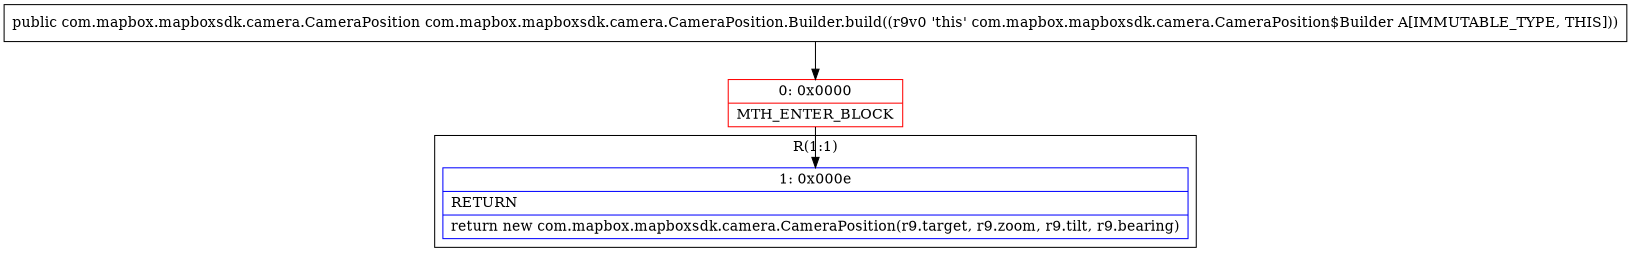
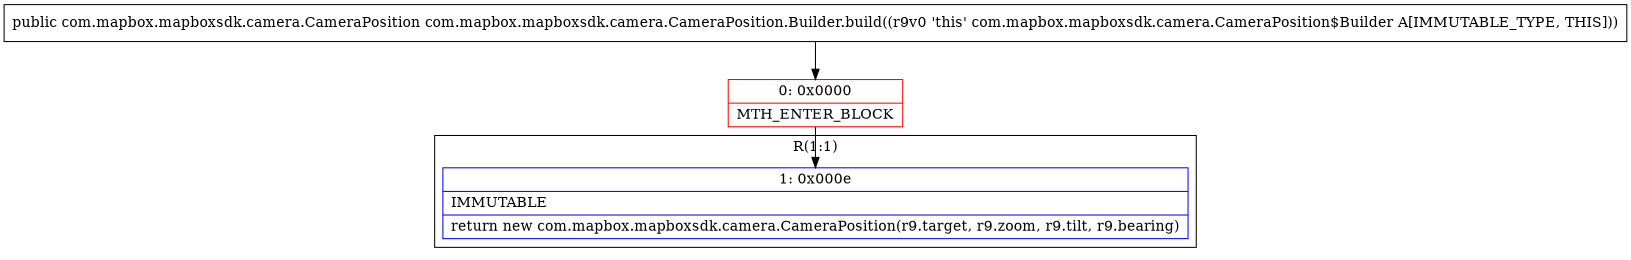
(484, 203) -> (499, 203)
